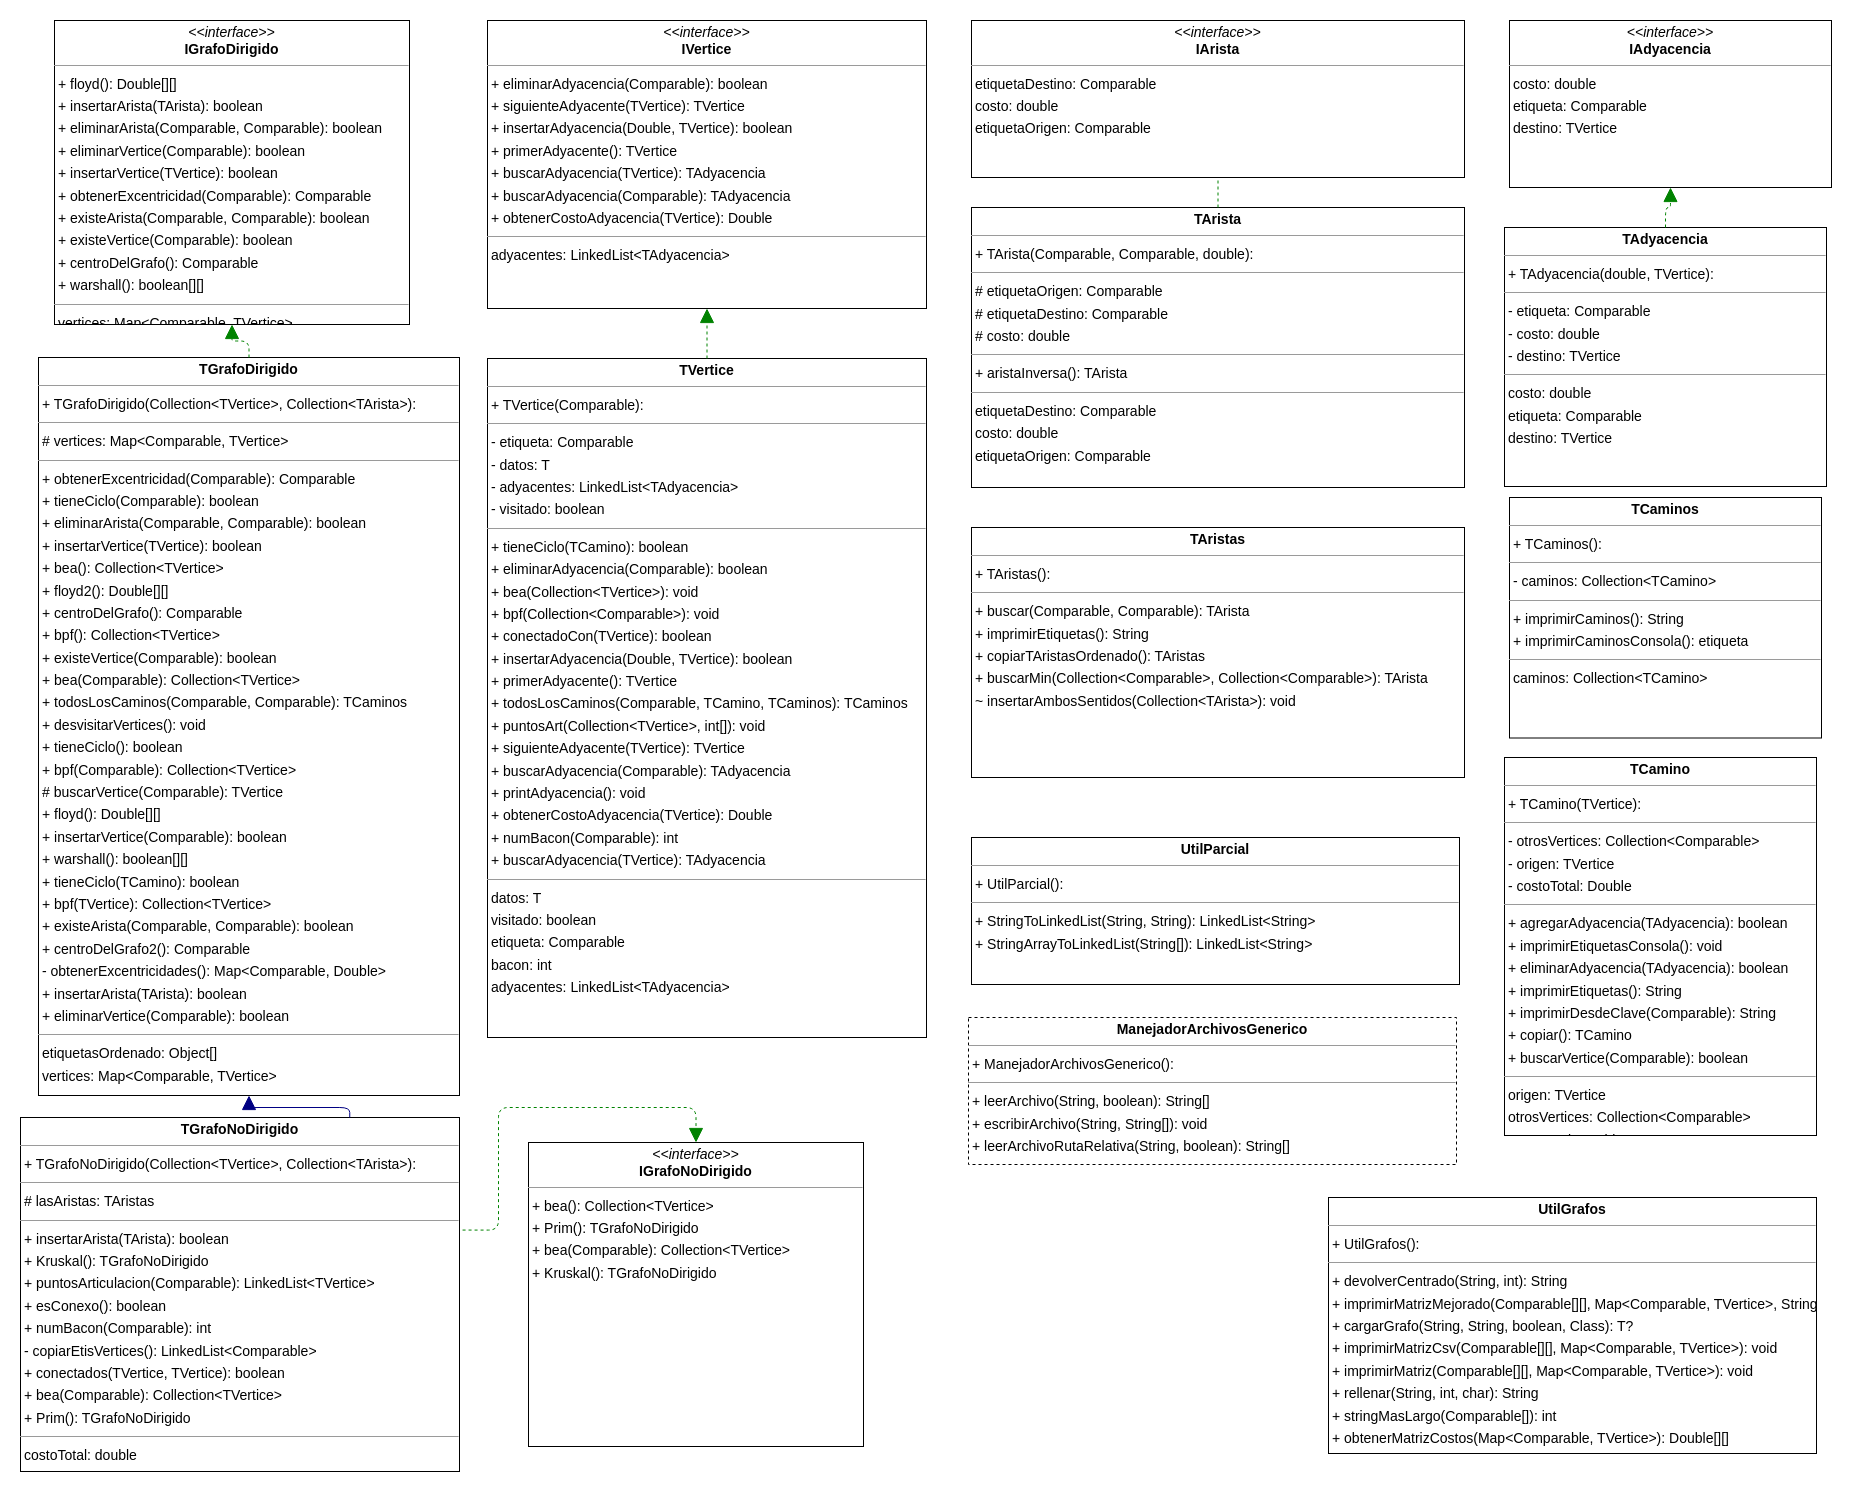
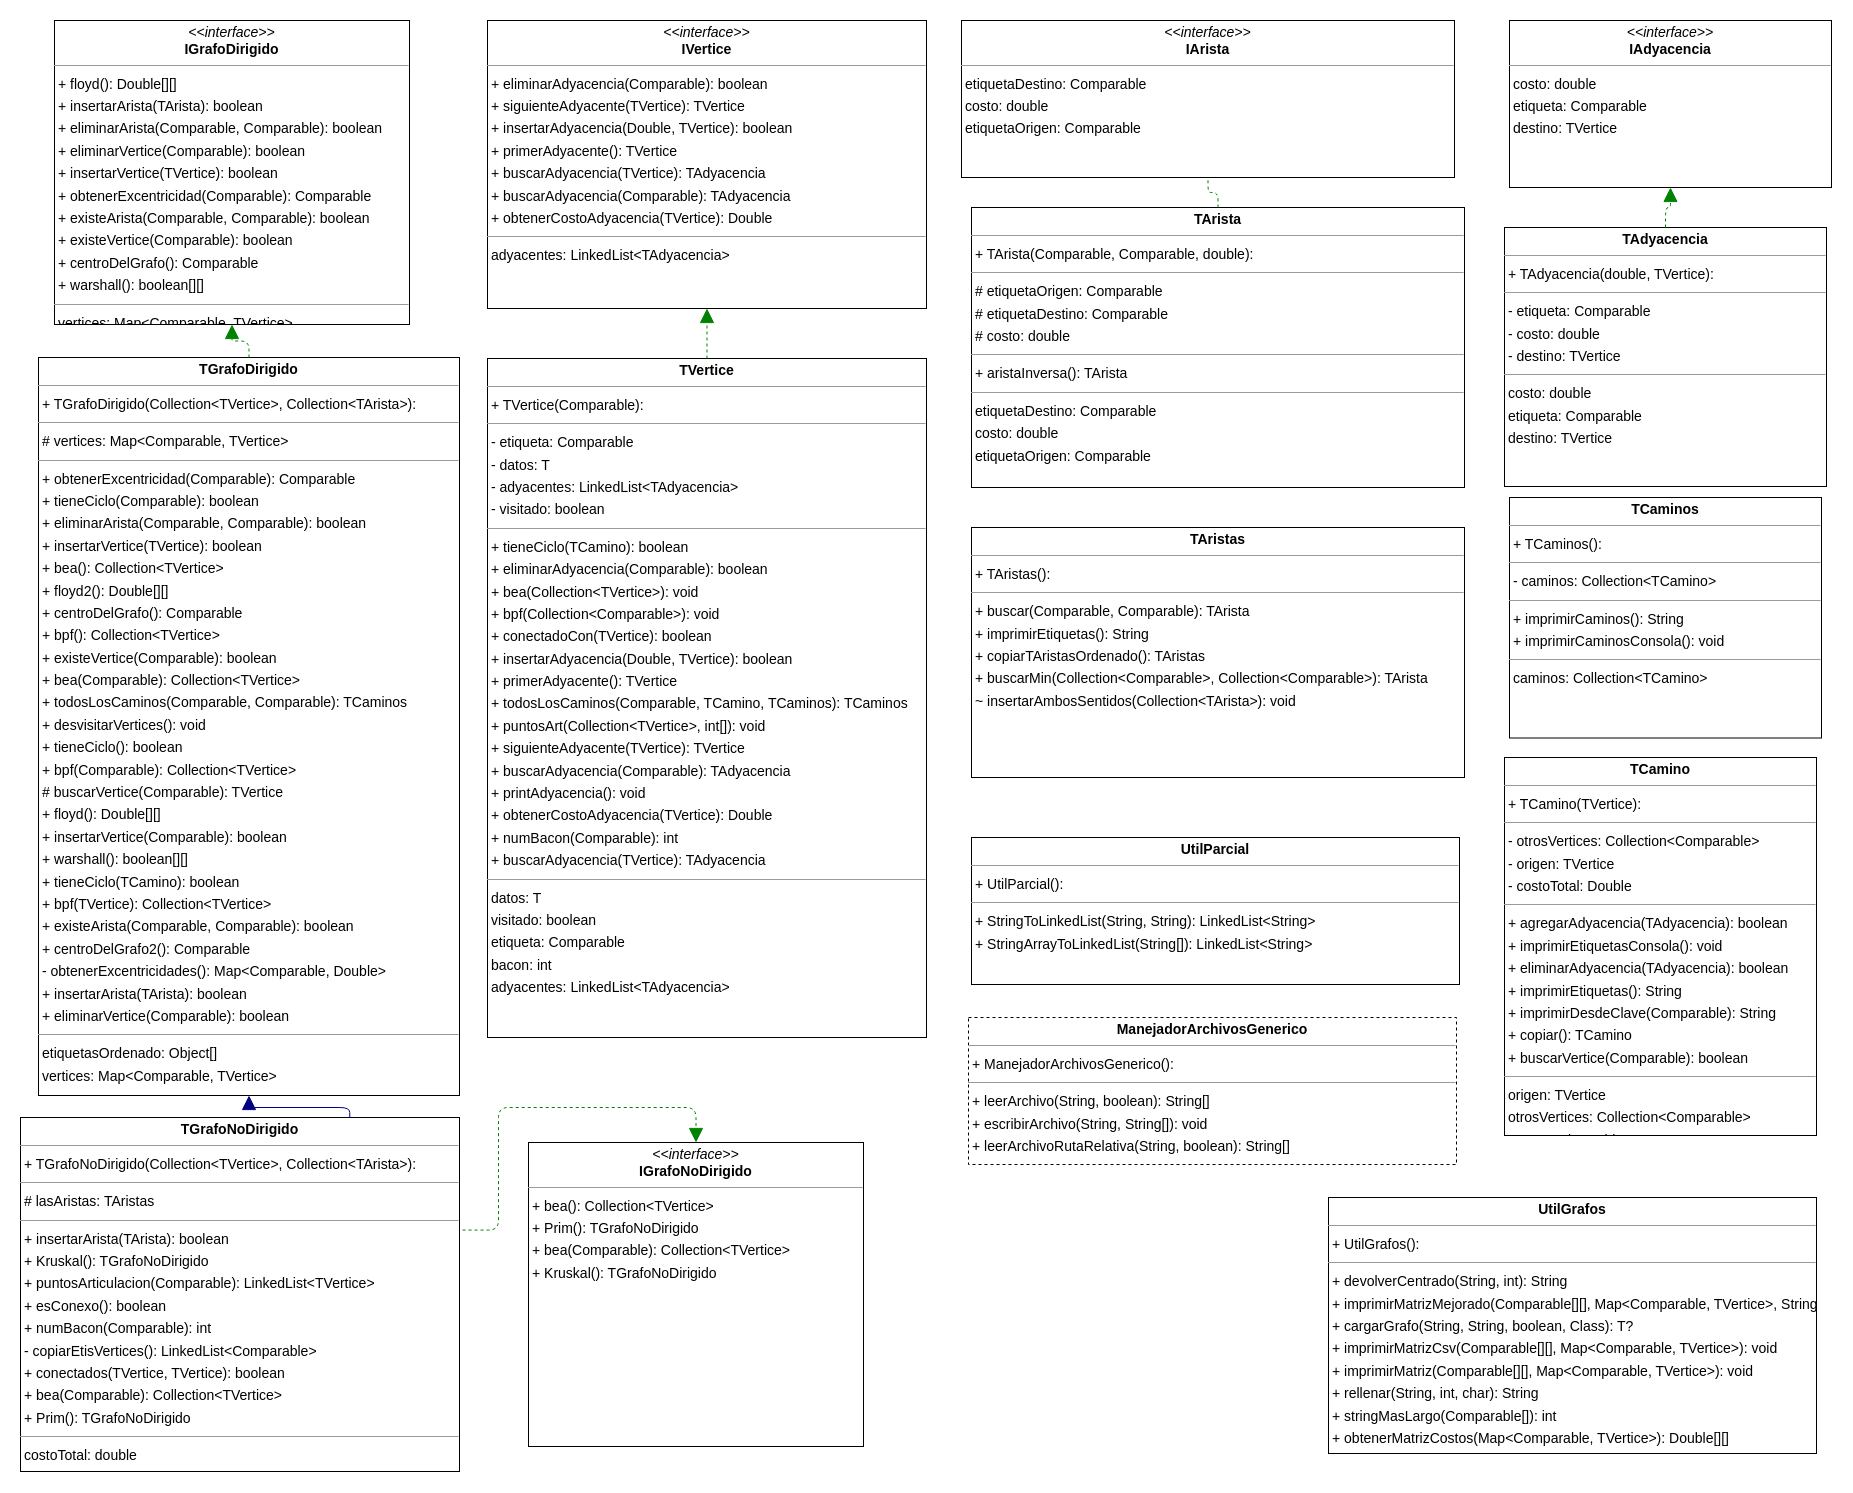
(1218, 99) -> (1208, 99)
(1634, 548) -> (1619, 548)
